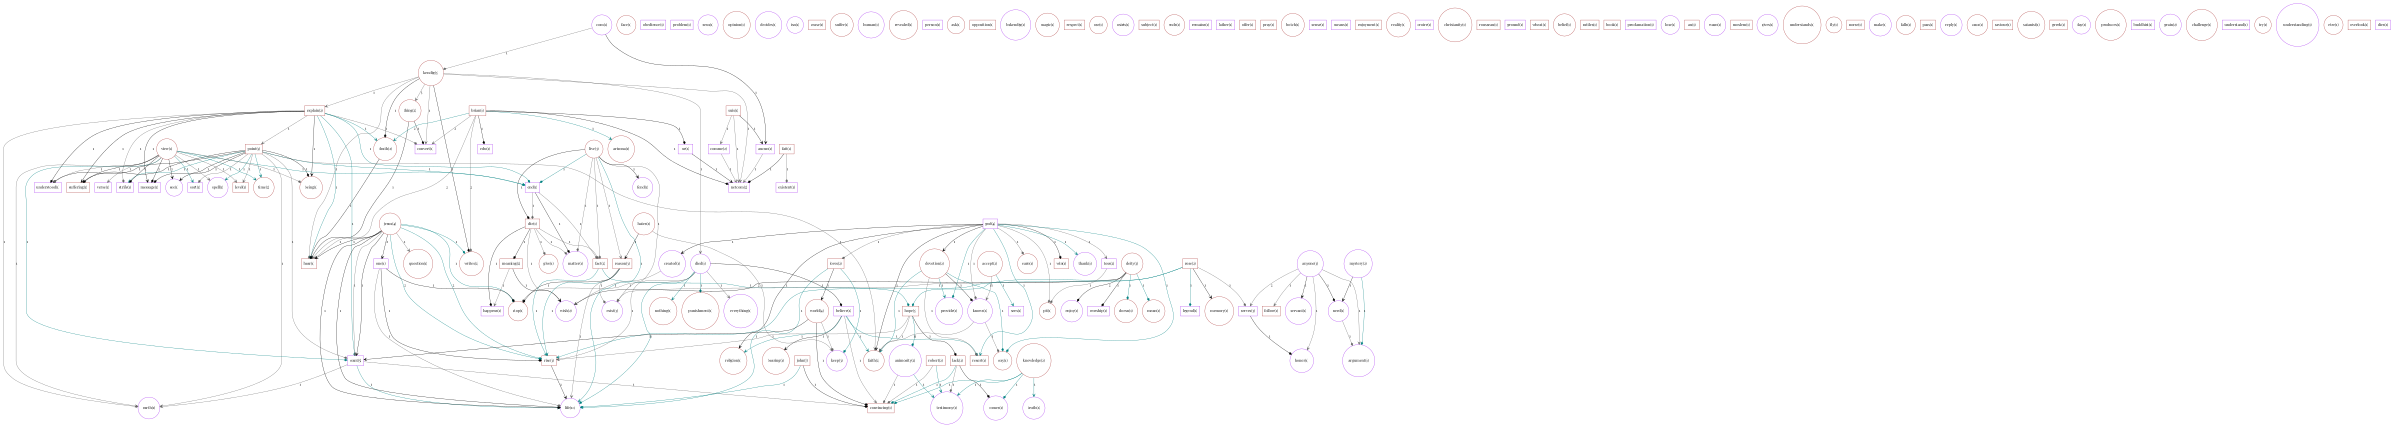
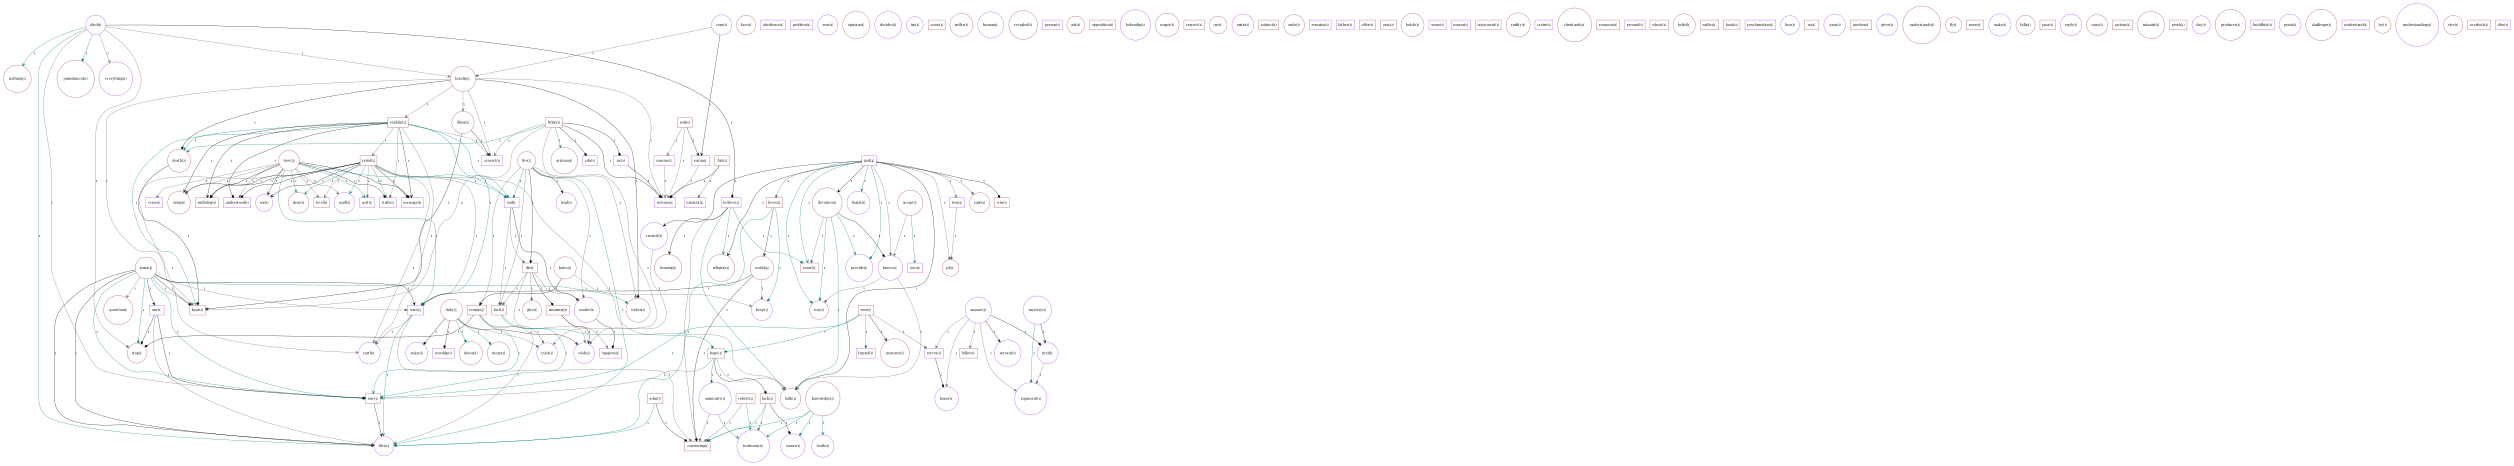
(645, 90) -> (277, 51)
(492, 257) -> (609, 327)
